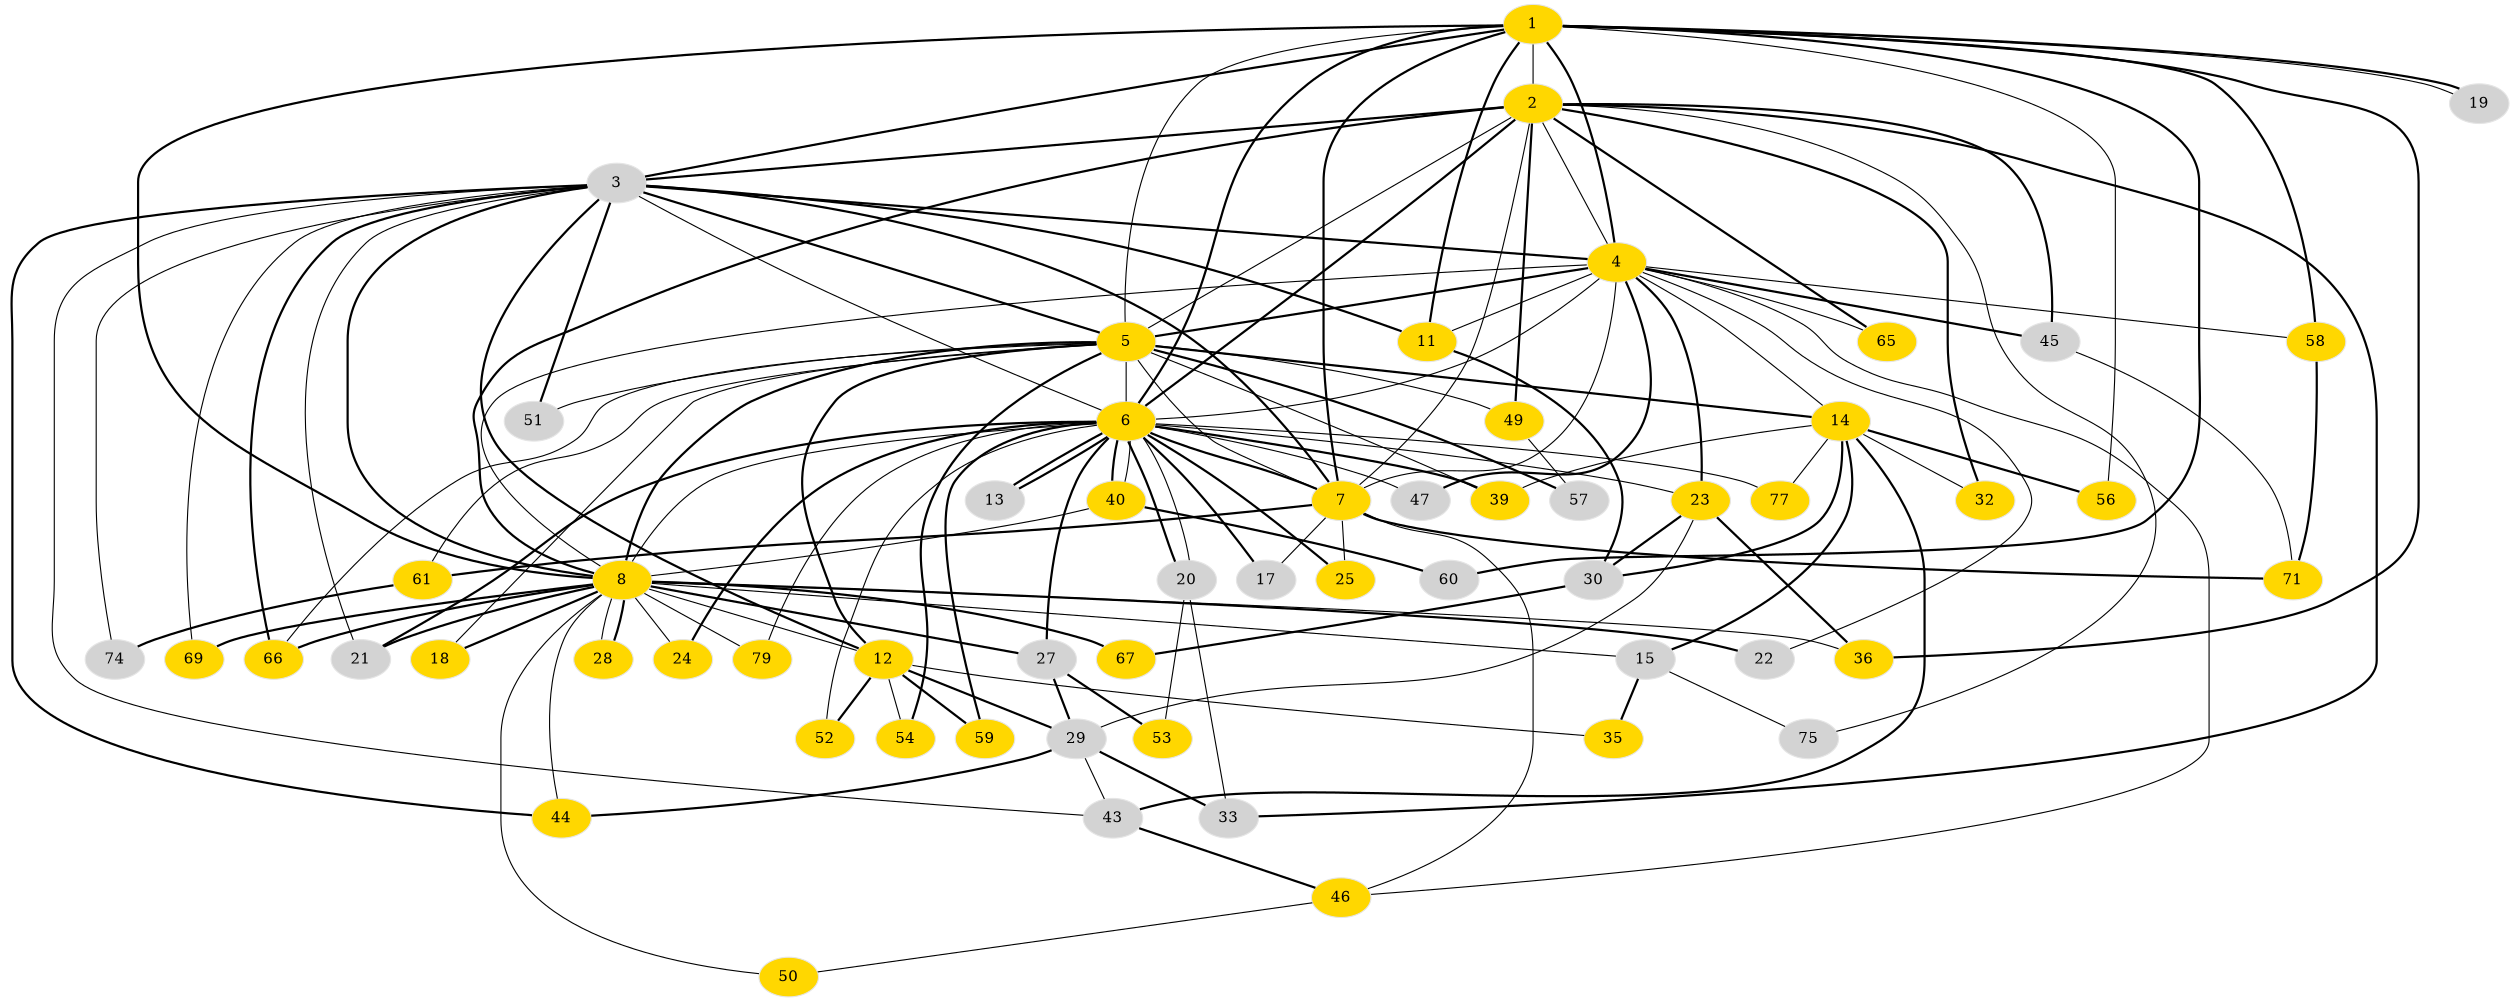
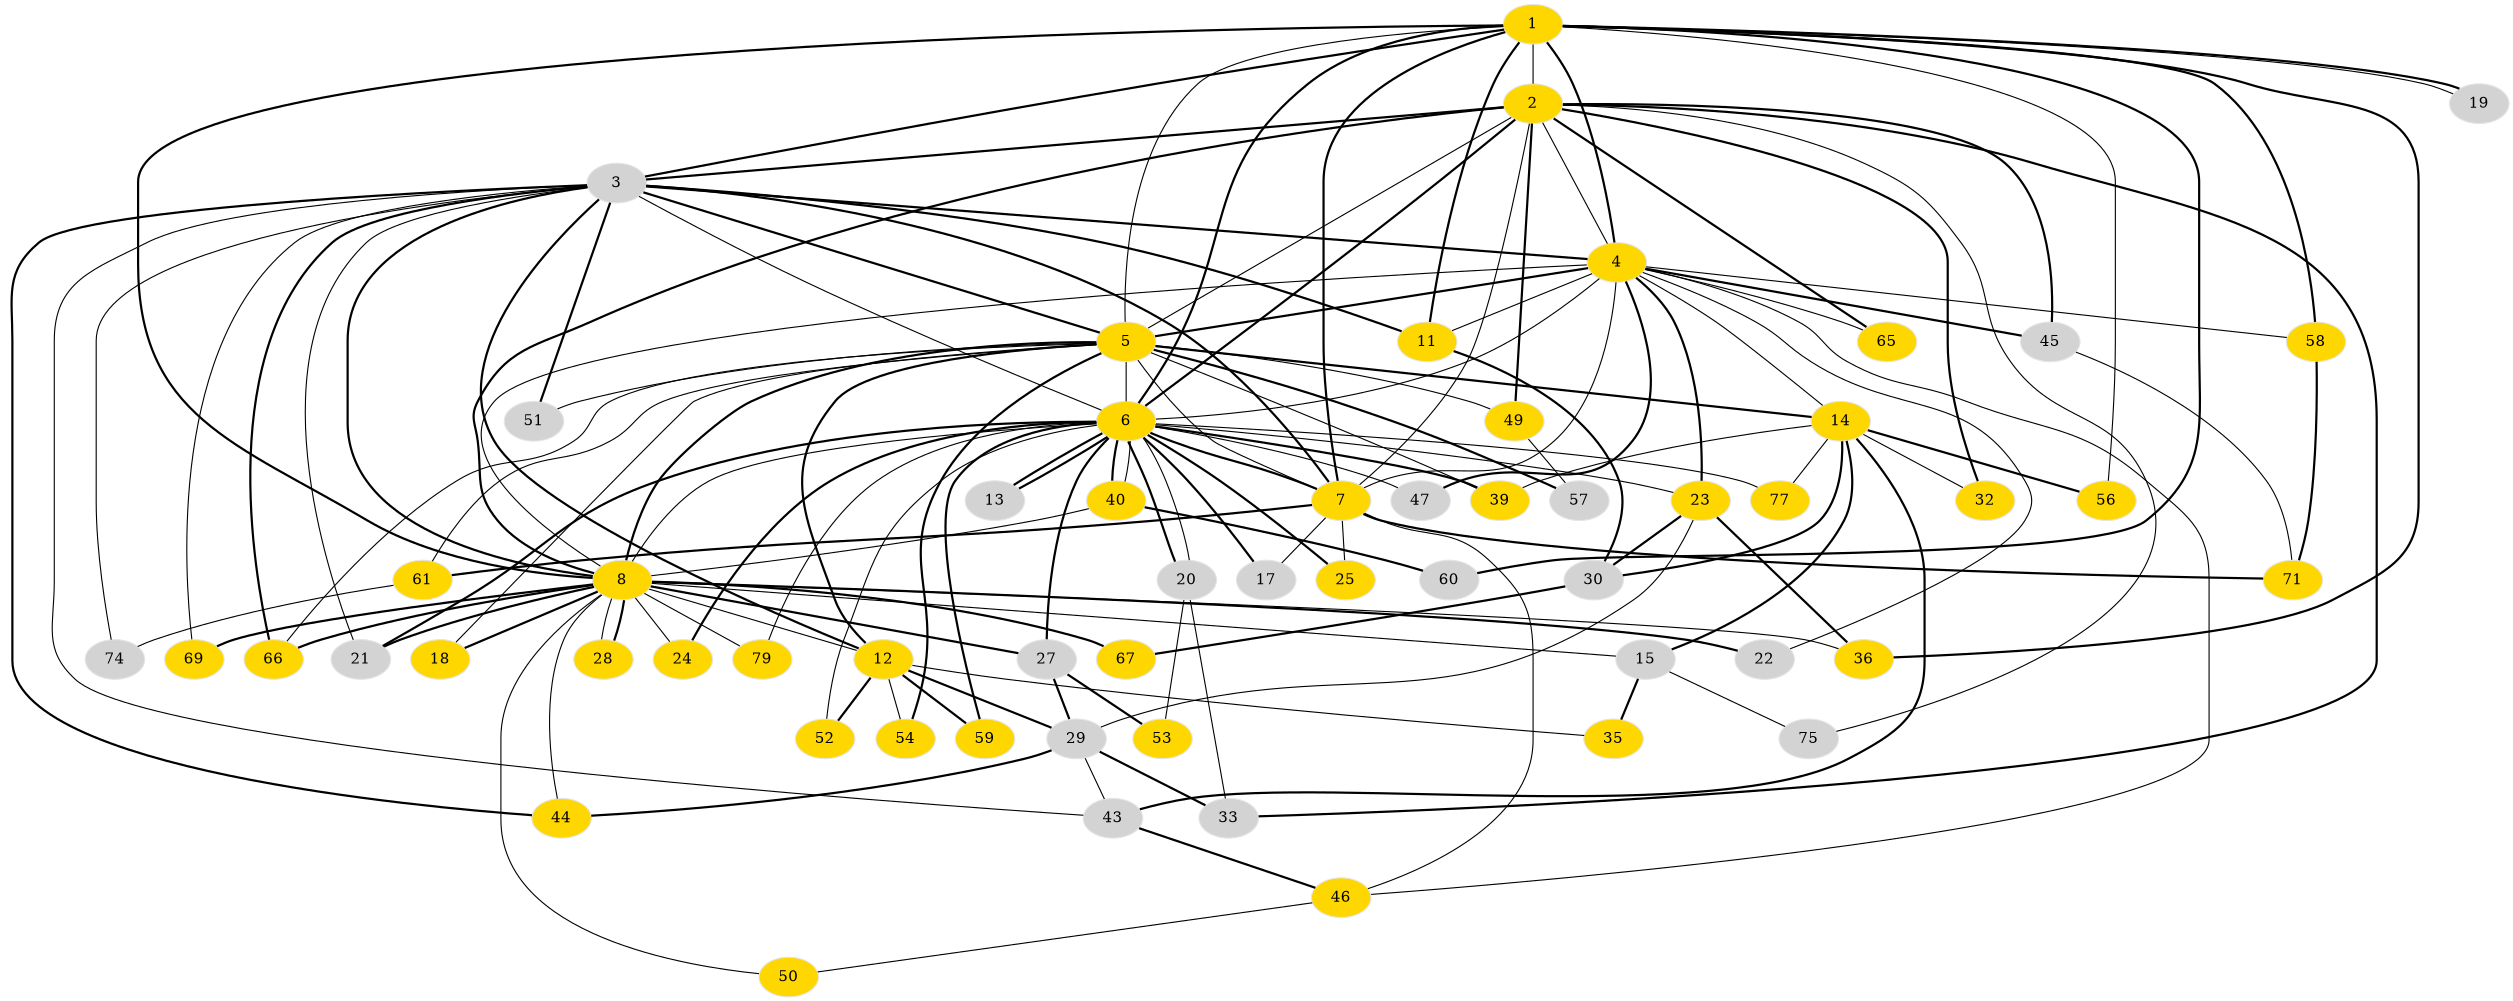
(270, 608) -> (270, 608)
